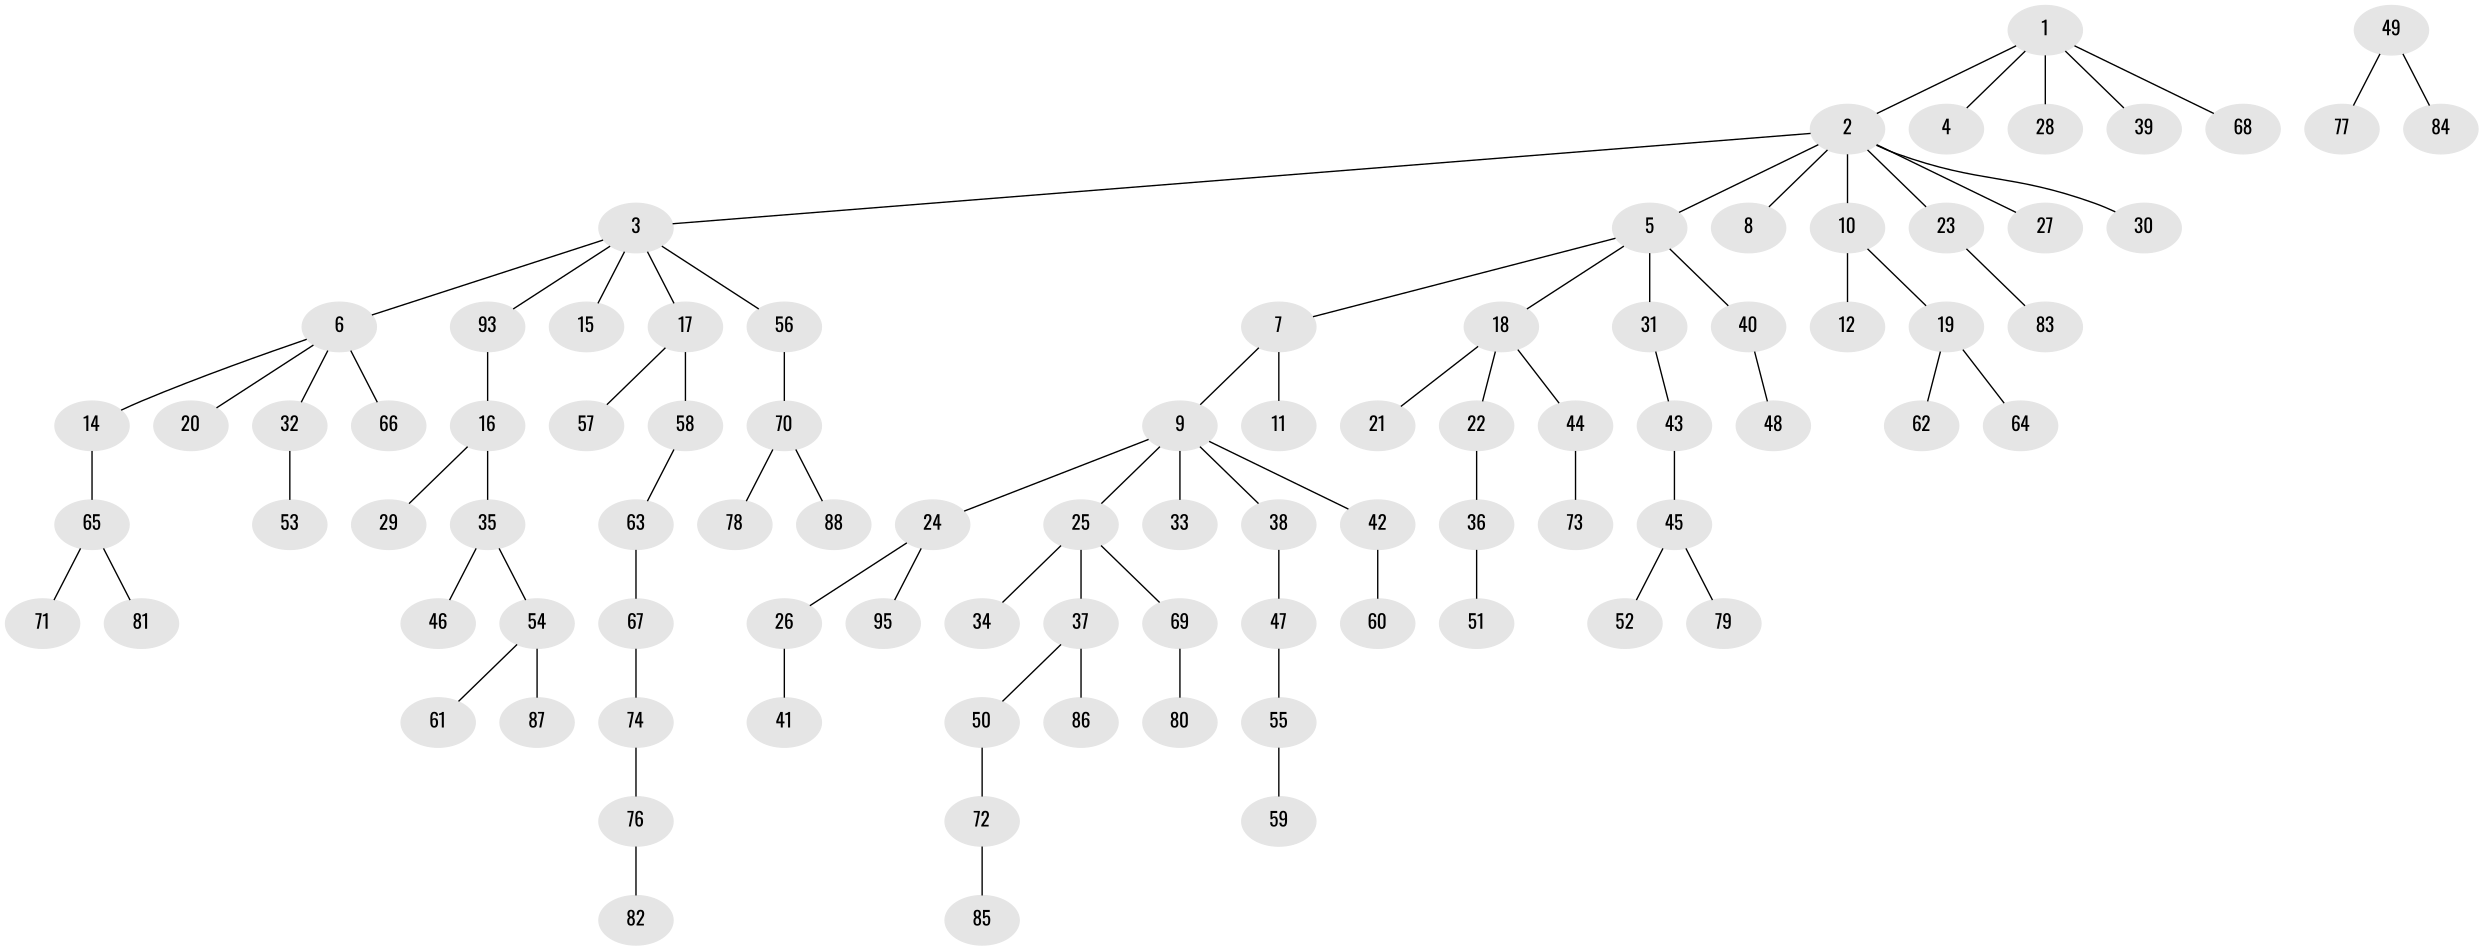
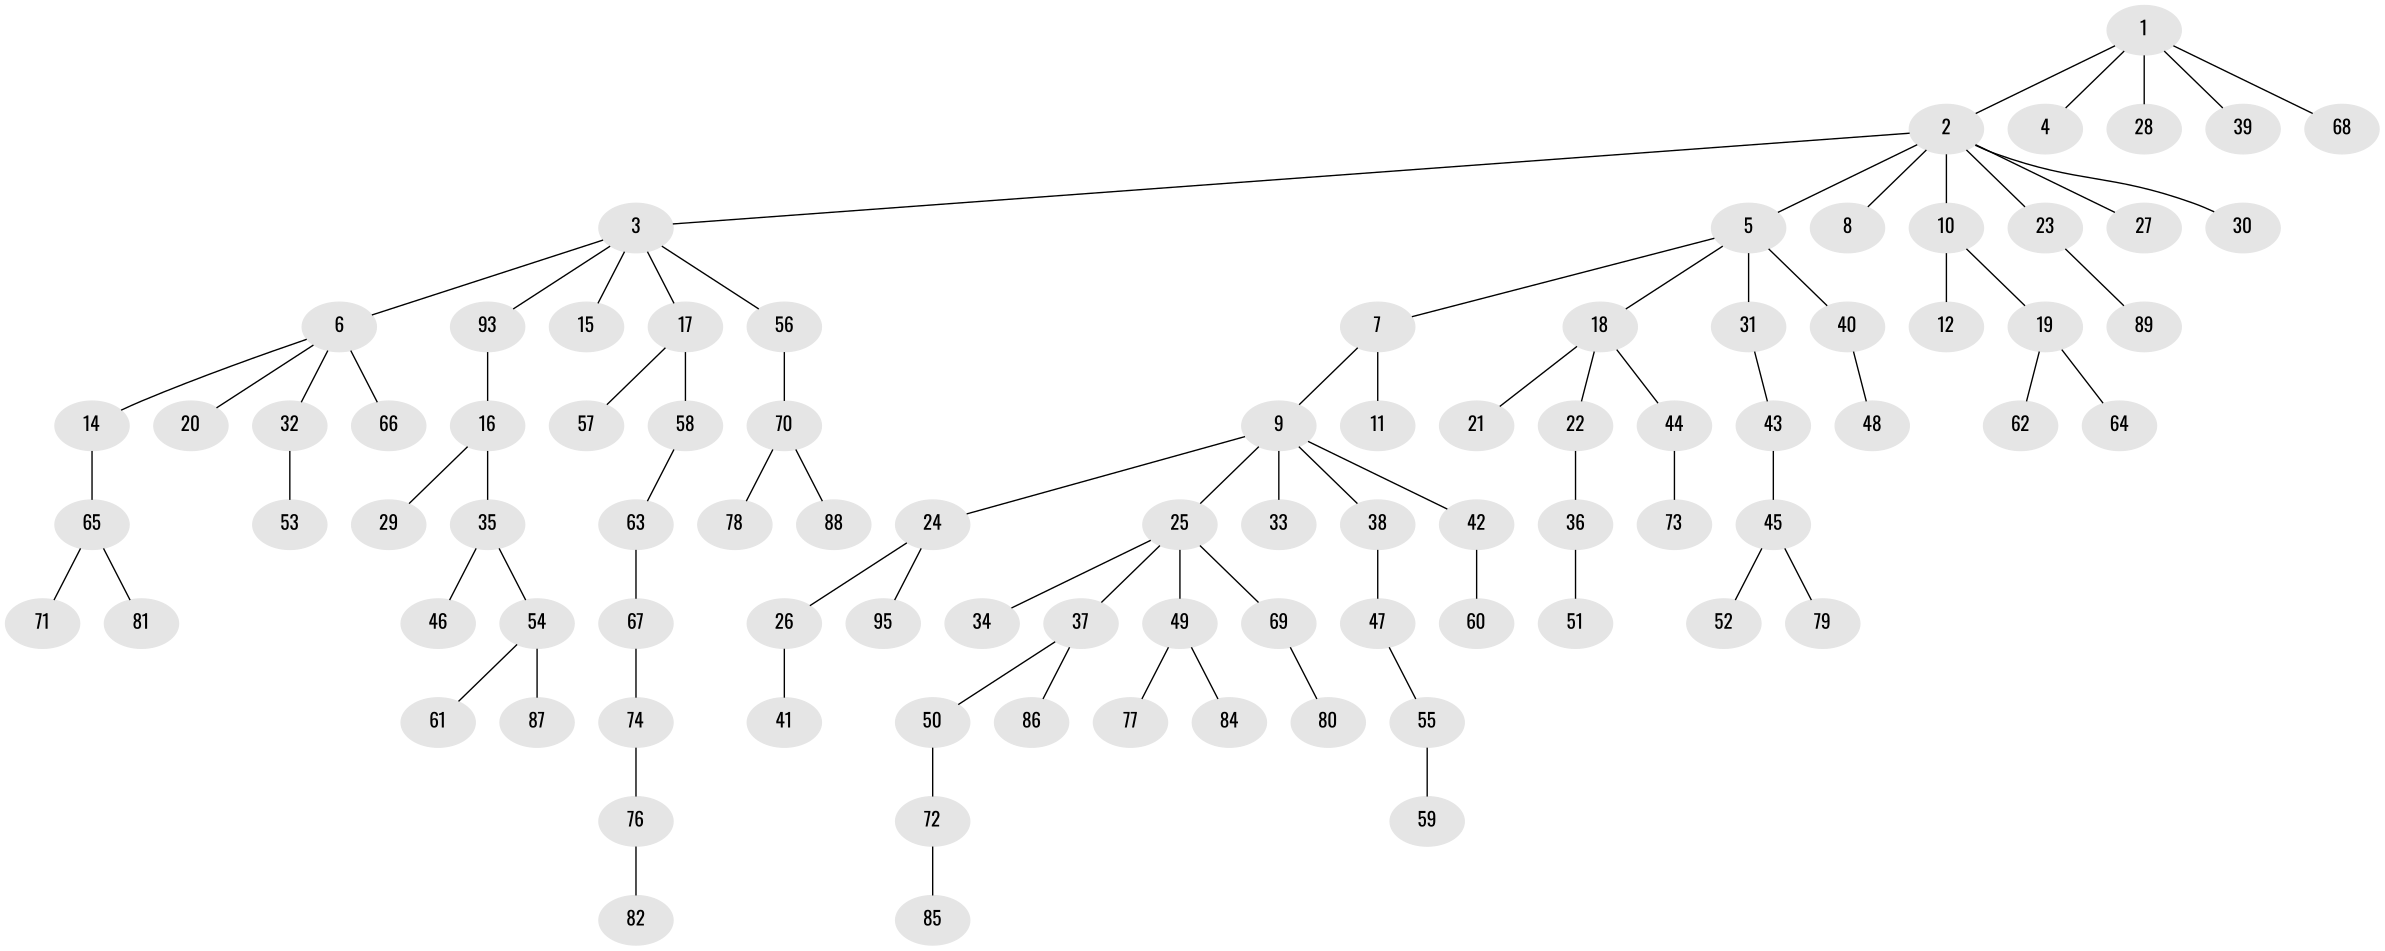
(2045, 327) -> (2144, 327)
none -> (1180, 574)
